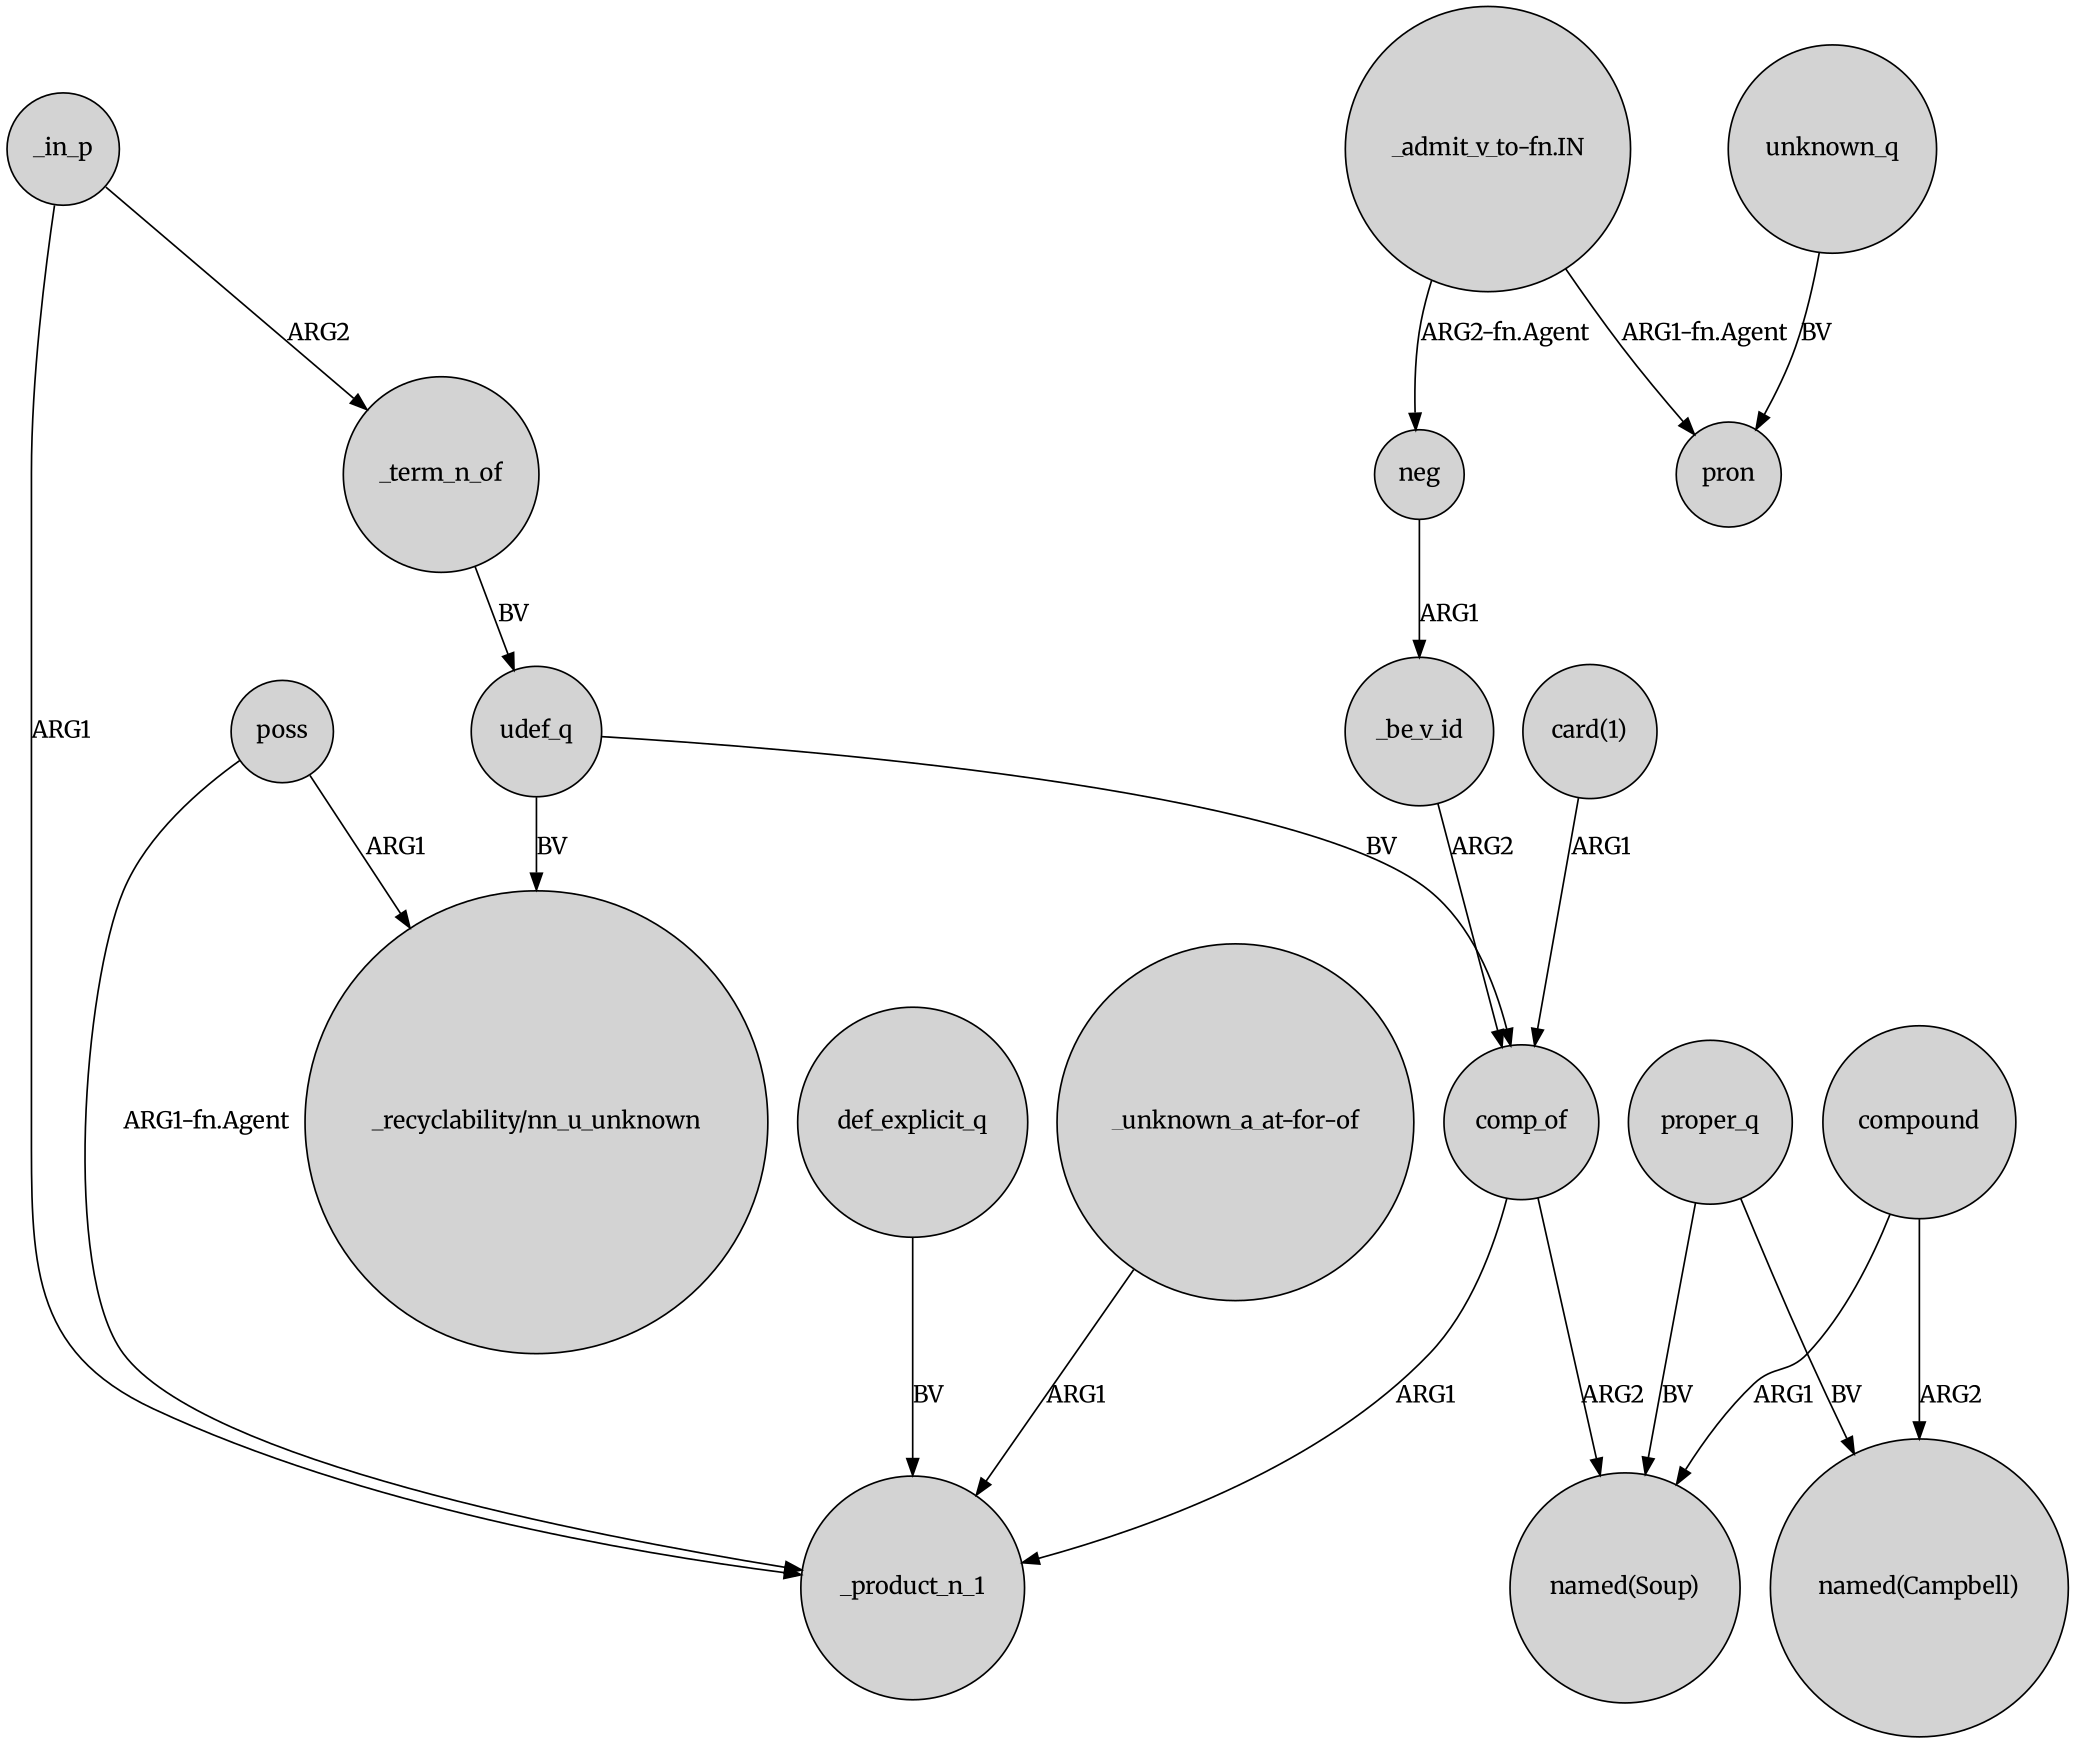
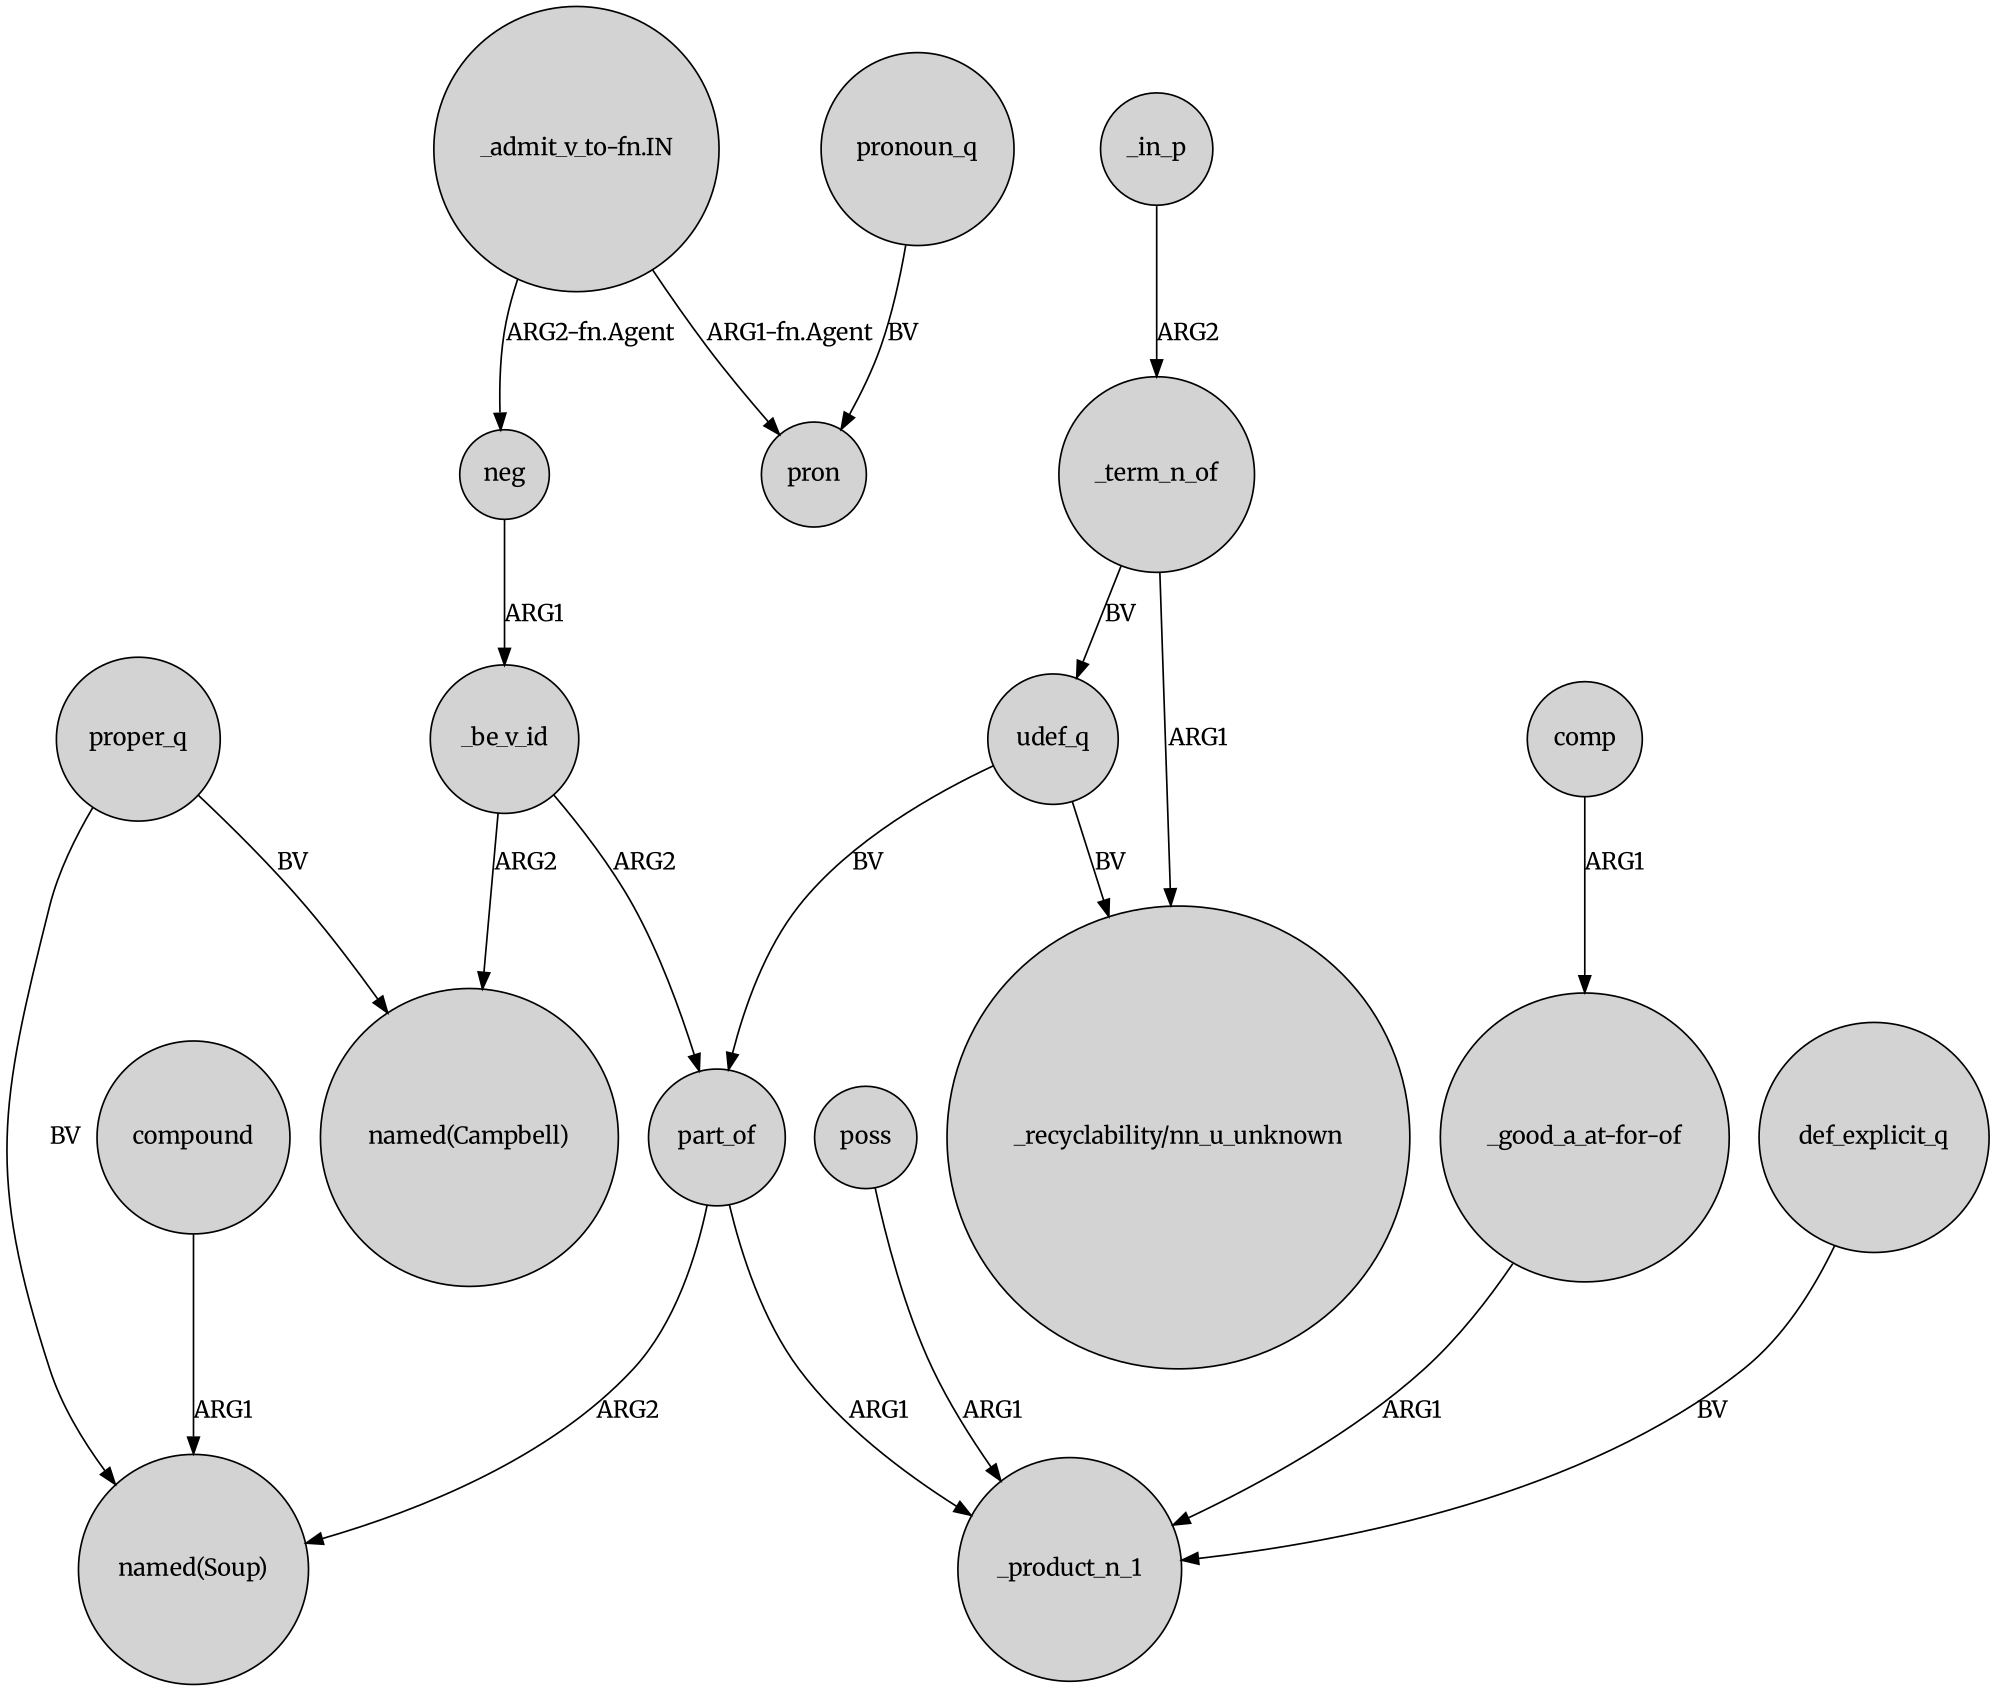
(1832, 149) -> (918, 149)
(1590, 731) -> none
none -> (1585, 739)
(355, 845) -> (1165, 731)
(207, 1122) -> (993, 1412)
(1235, 1122) -> (1585, 1137)
(1521, 1122) -> (717, 1137)
(32, 1158) -> none
(1919, 1320) -> (491, 892)
